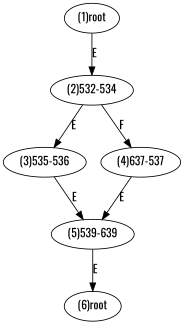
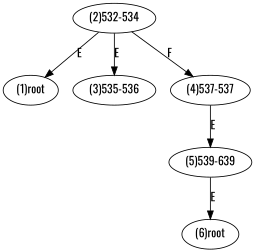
(92, 50) -> (75, 52)
(141, 162) -> (210, 90)
(66, 195) -> none
